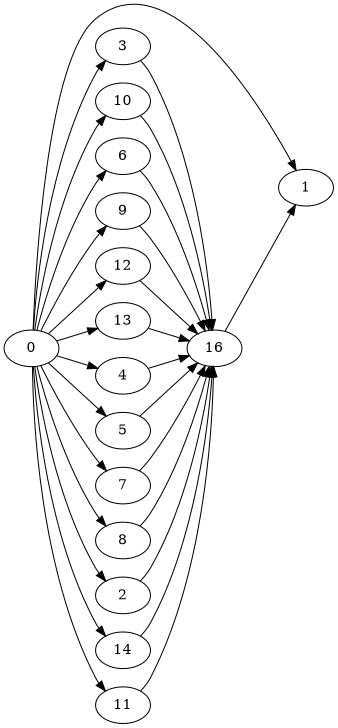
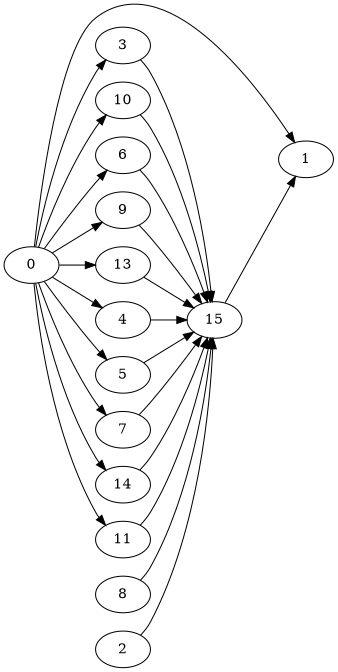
(123, 266) -> none
(215, 348) -> (215, 320)
(62, 445) -> none
(57, 473) -> none
